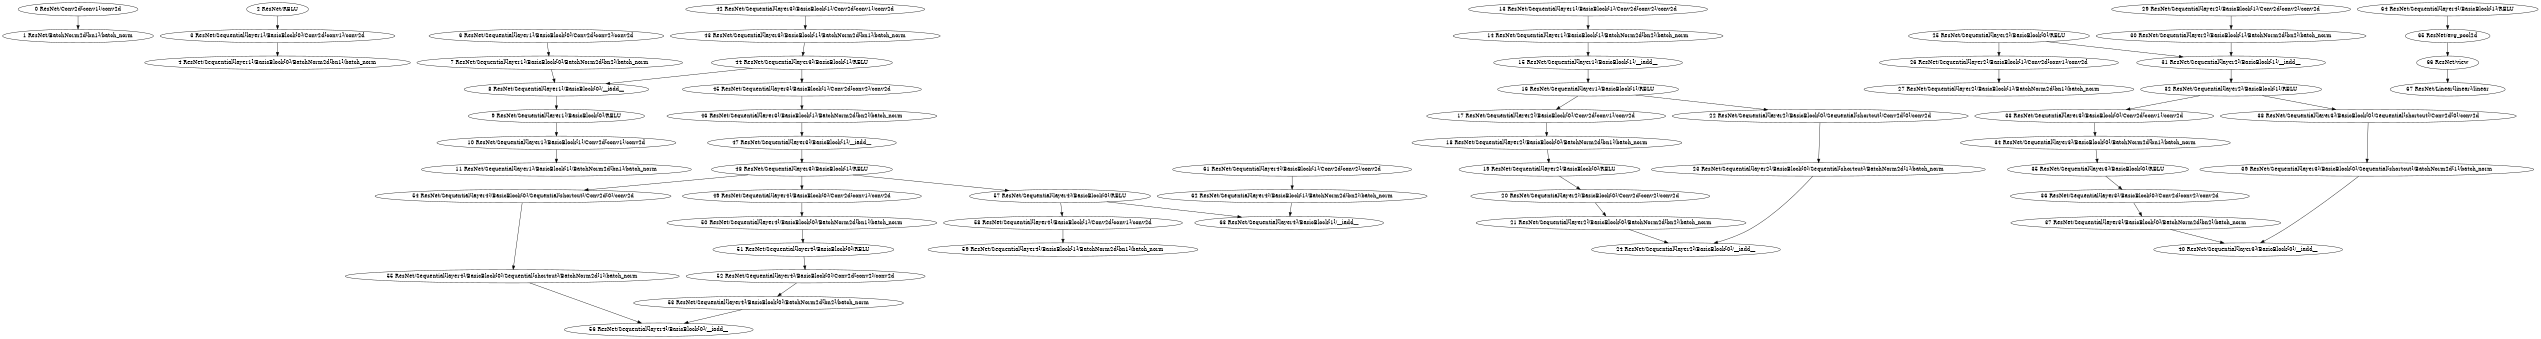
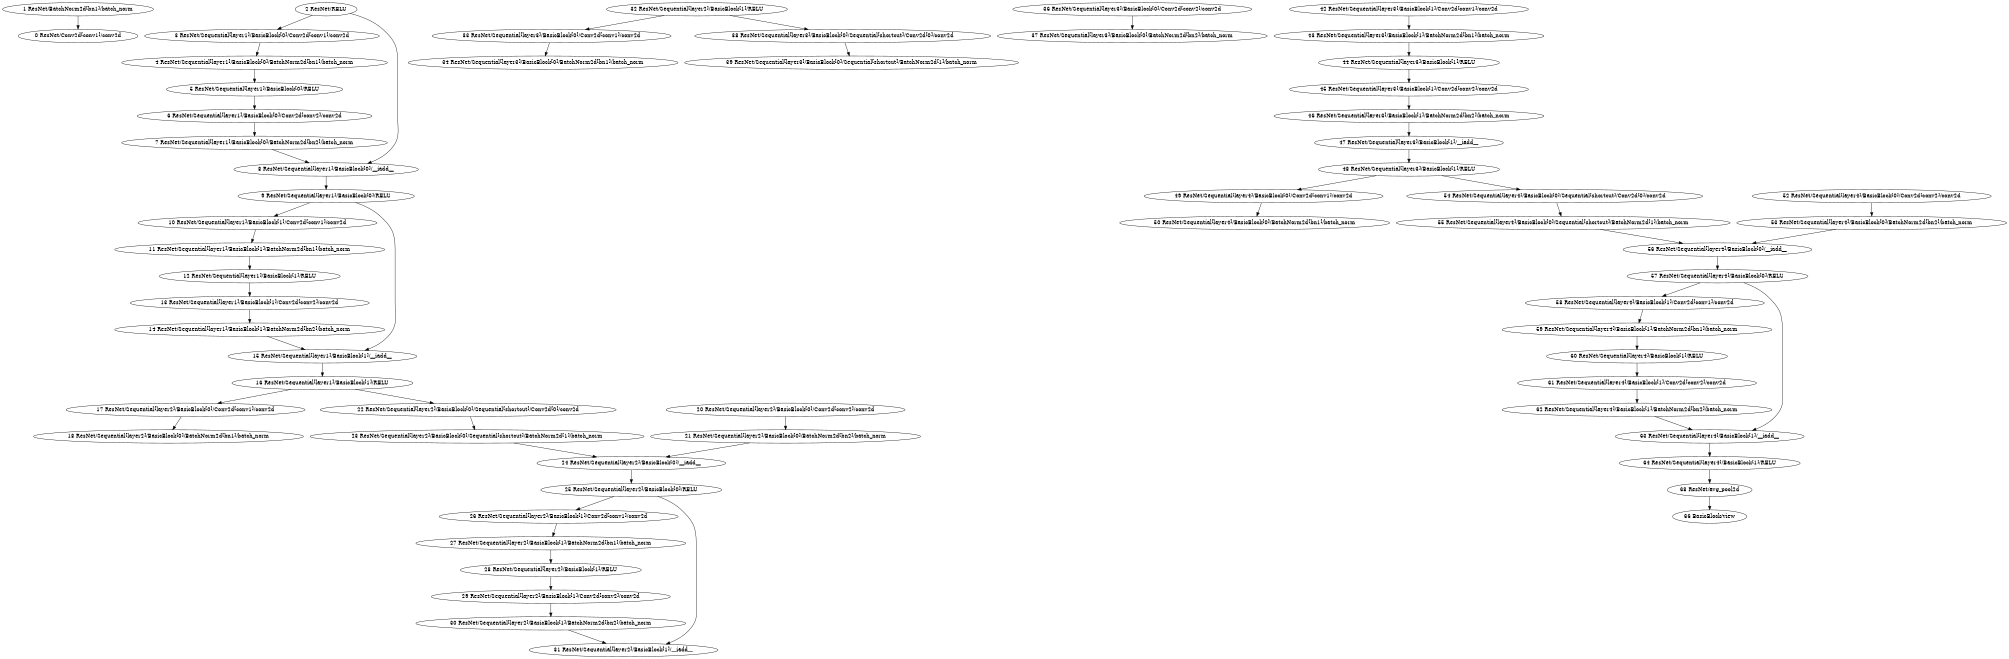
(78, 21) -> (78, 21)
(2448, 36) -> (1710, 490)
(2448, 63) -> (1710, 517)
(2231, 74) -> none
(681, 76) -> (398, 81)
none -> (255, 89)
(2448, 89) -> none
(1549, 169) -> none
(2098, 169) -> none
(929, 183) -> (1717, 261)
(803, 250) -> none
(2248, 250) -> none
none -> (395, 272)
none -> (250, 276)
none -> (1637, 356)
none -> (1710, 448)
none -> (631, 475)
none -> (551, 570)
